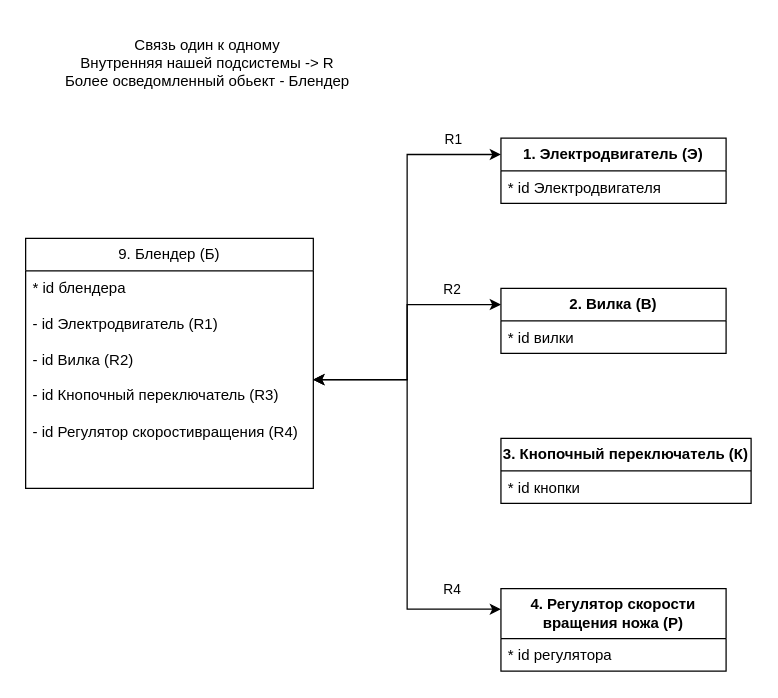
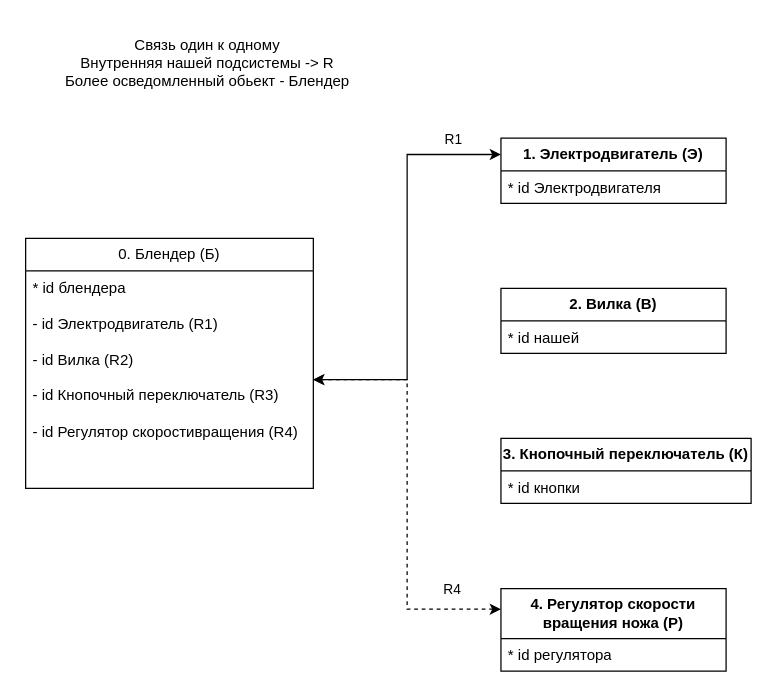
(169, 254) -> (169, 254)
(451, 304) -> none
(544, 338) -> (544, 338)
(407, 536) -> (407, 536)
